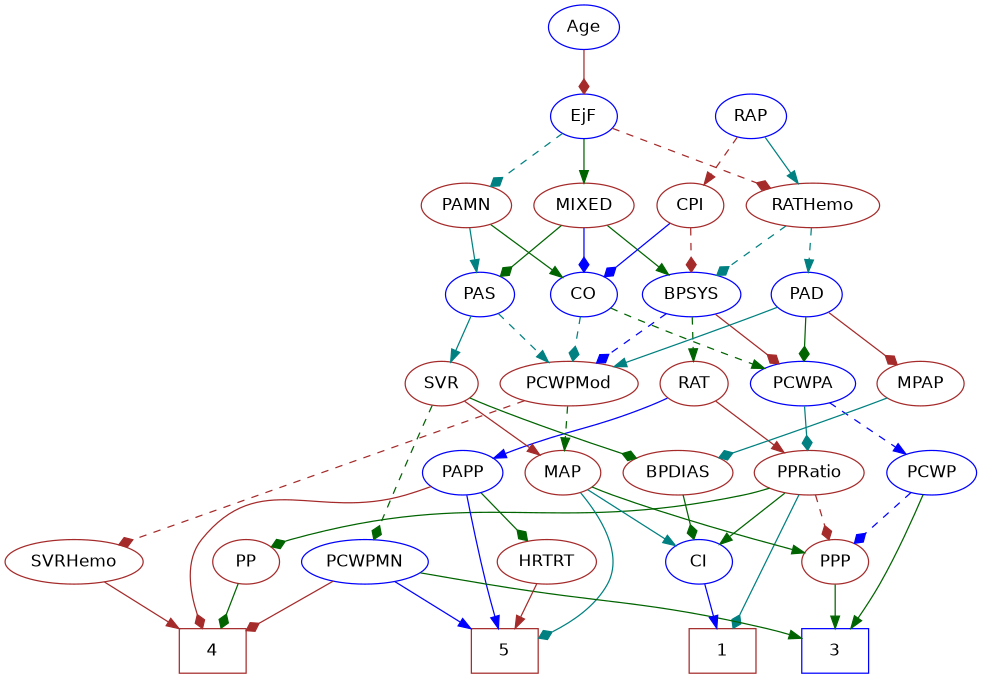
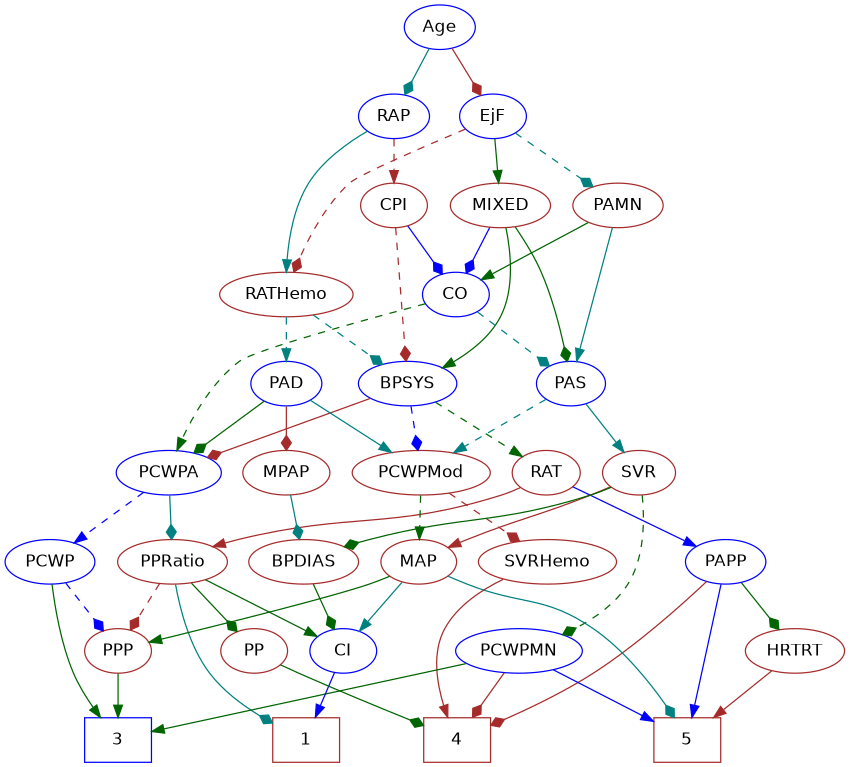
none -> (421, 65)
(578, 331) -> (508, 335)
